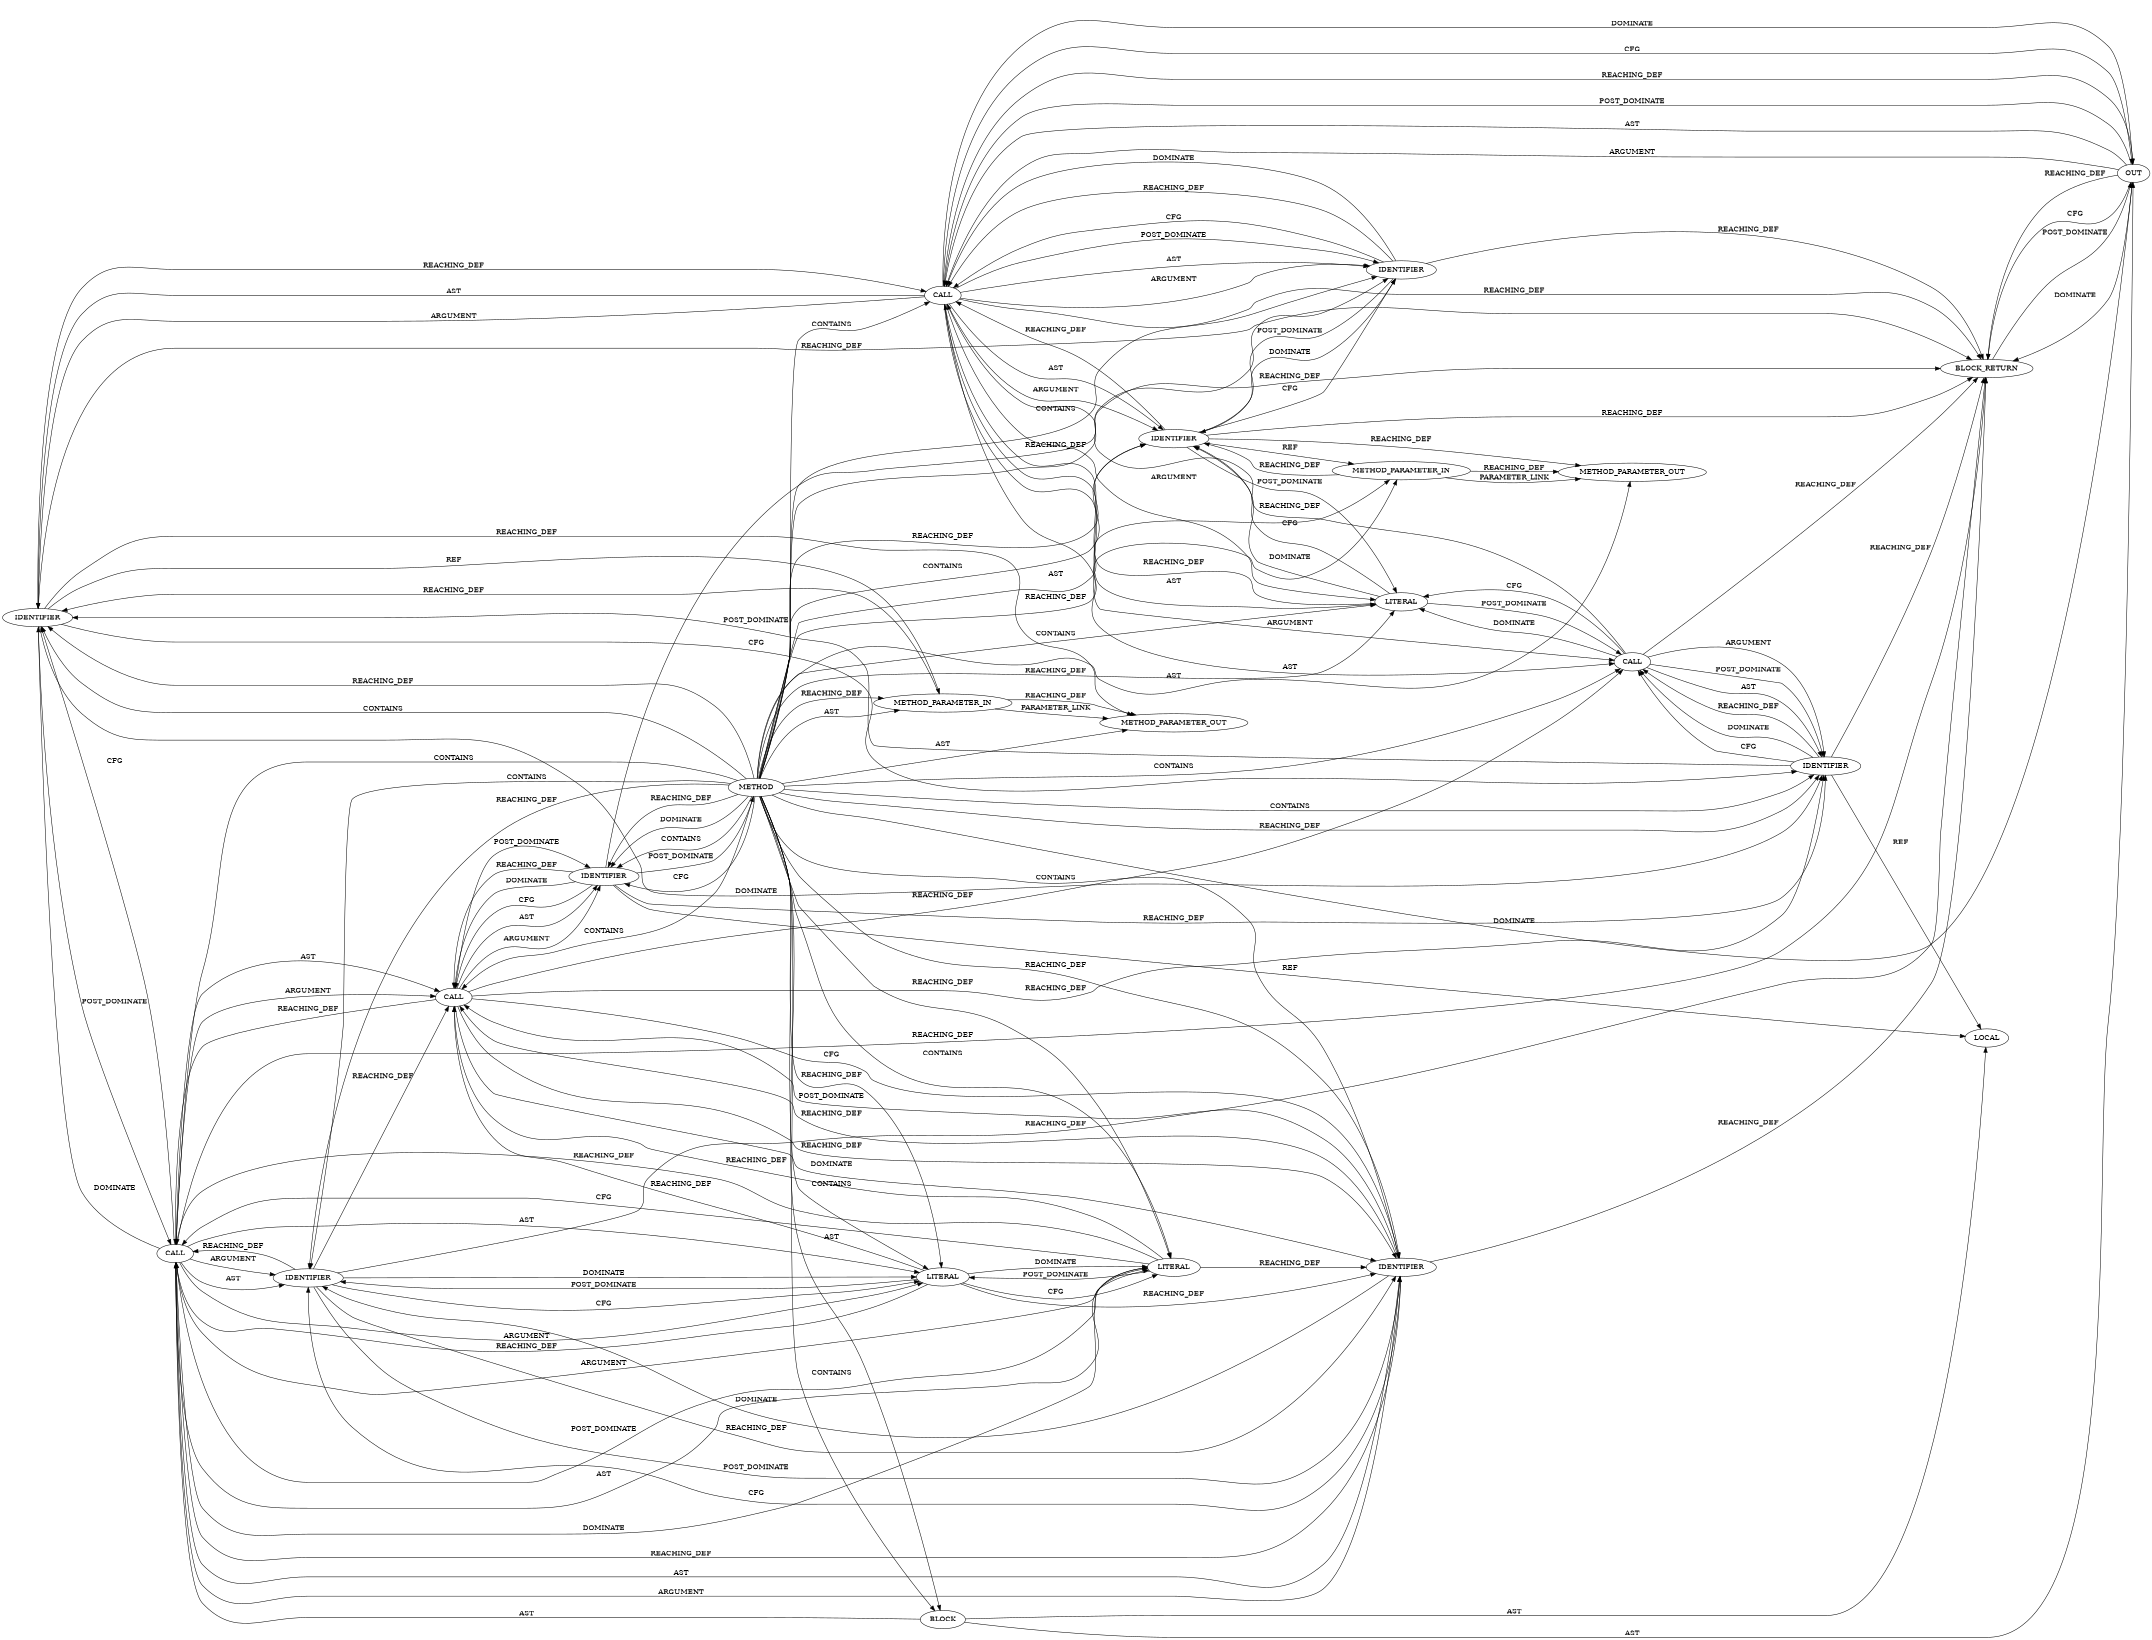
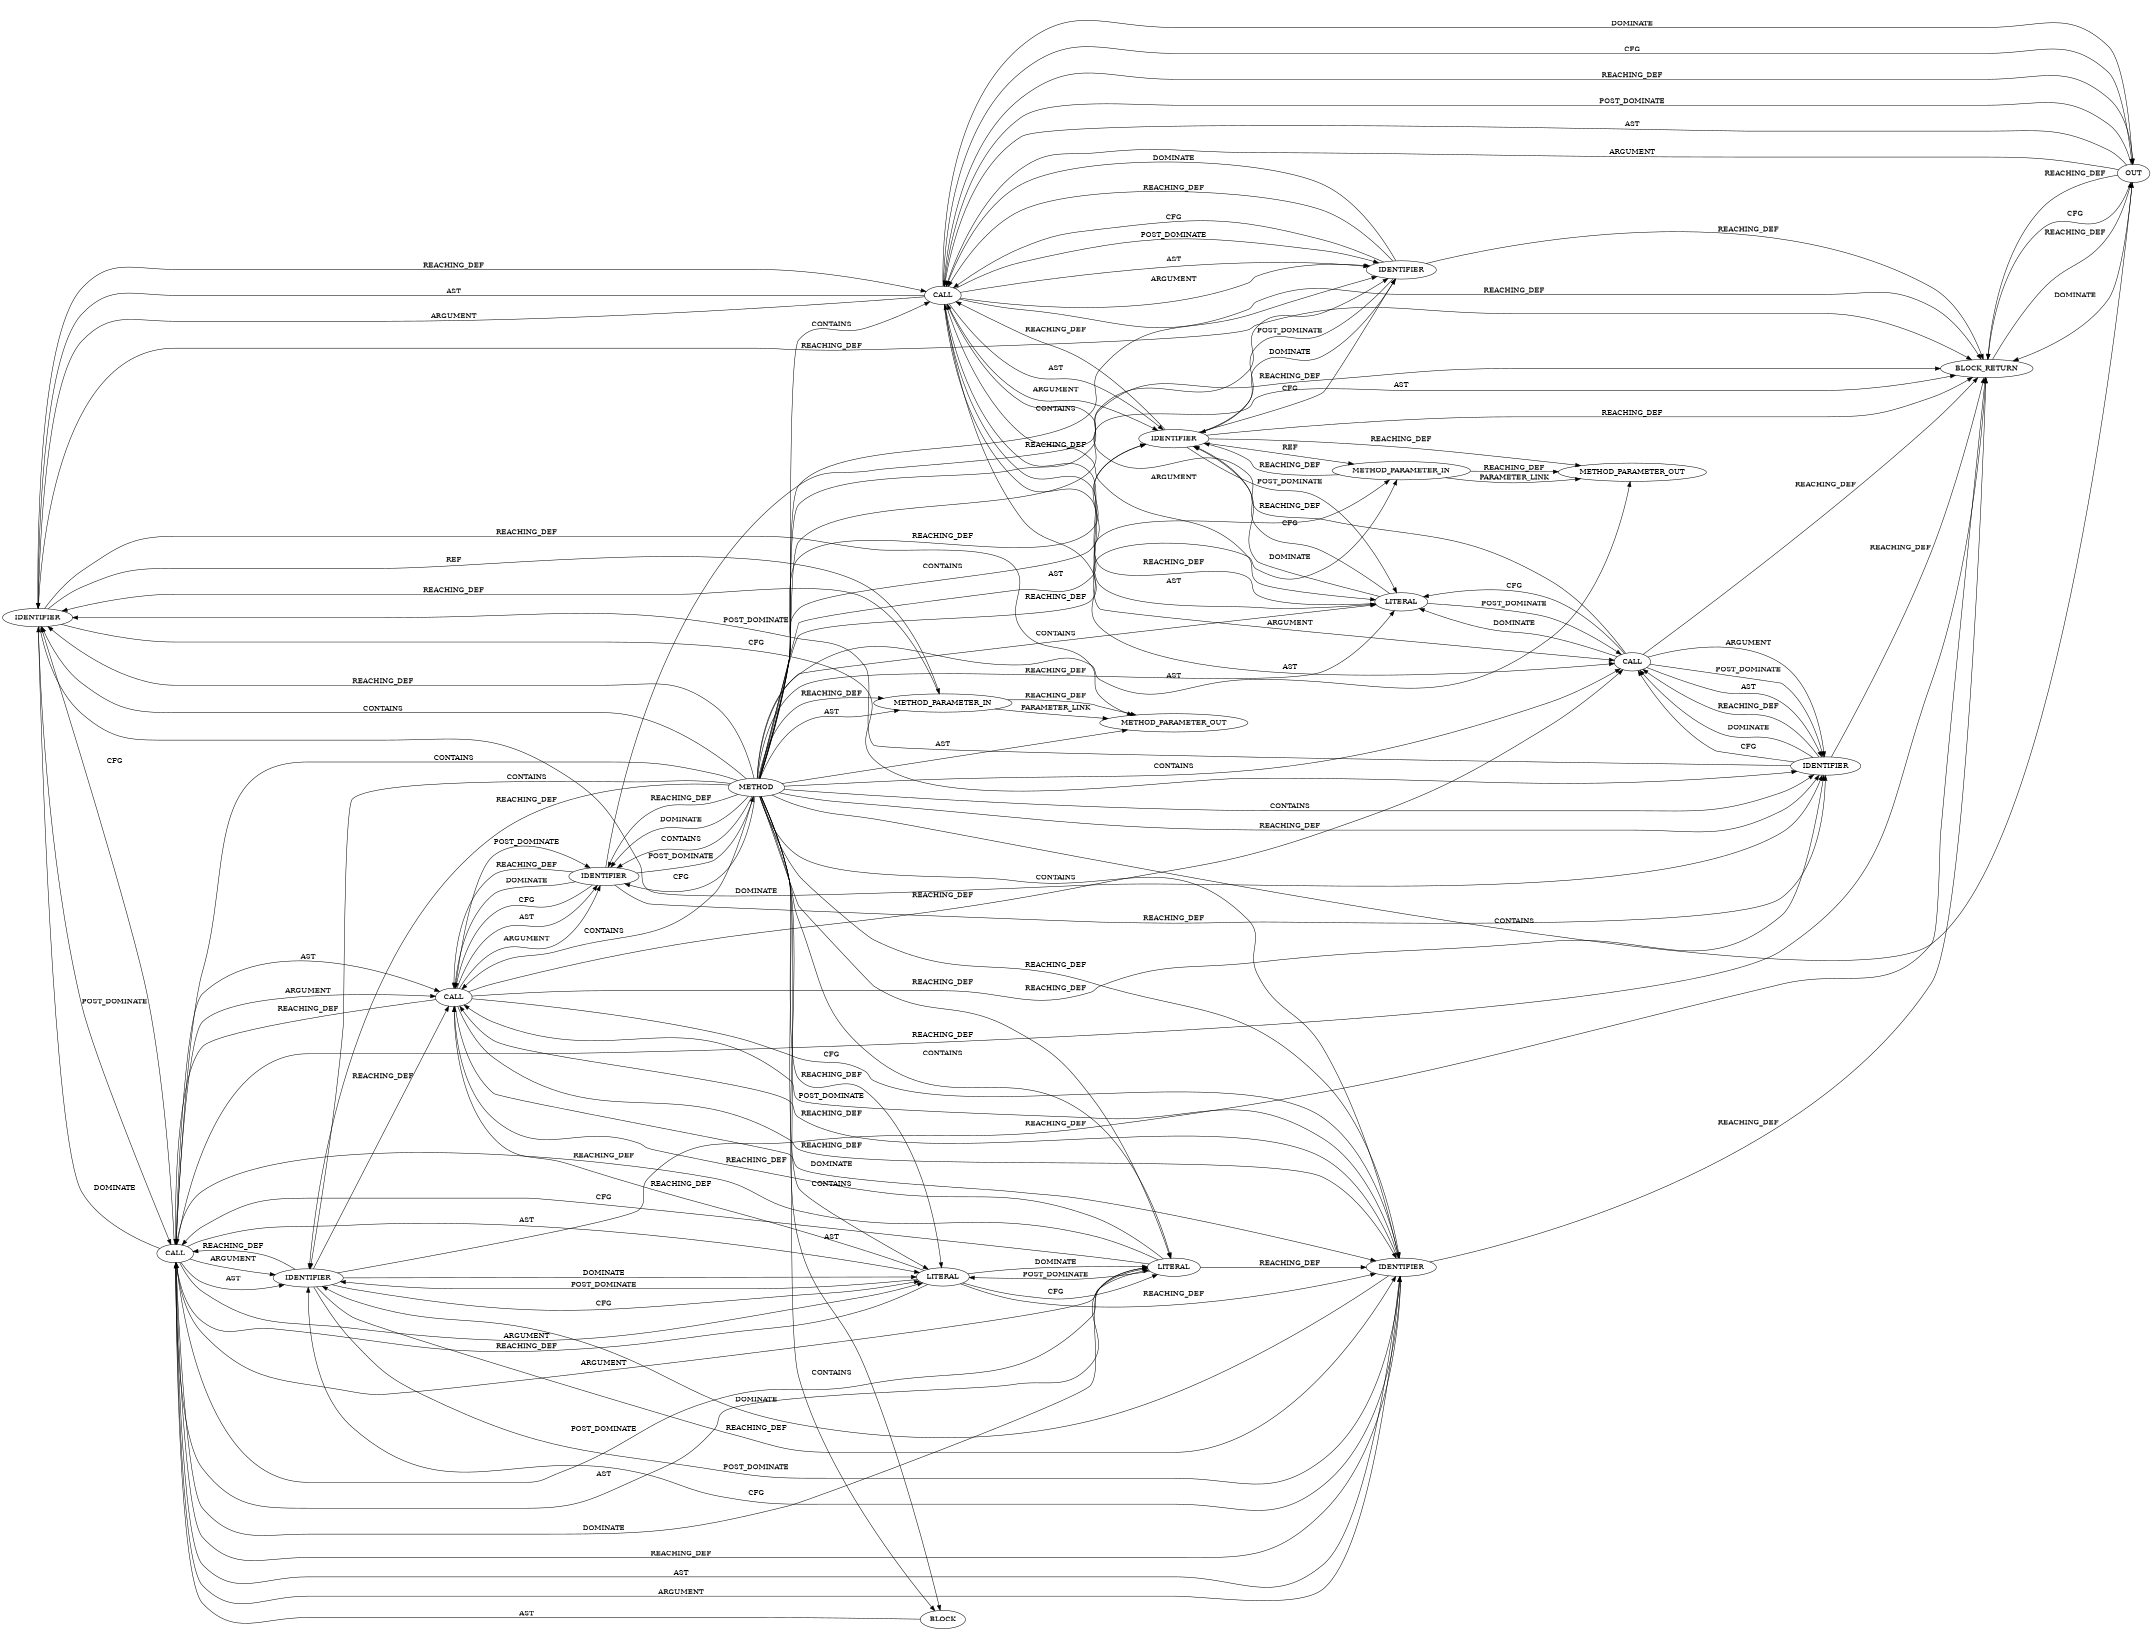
(2075, 233) -> (2075, 233)
none -> (1231, 413)
(1514, 921) -> (1514, 921)
(1987, 1038) -> none
(2087, 1443) -> none
